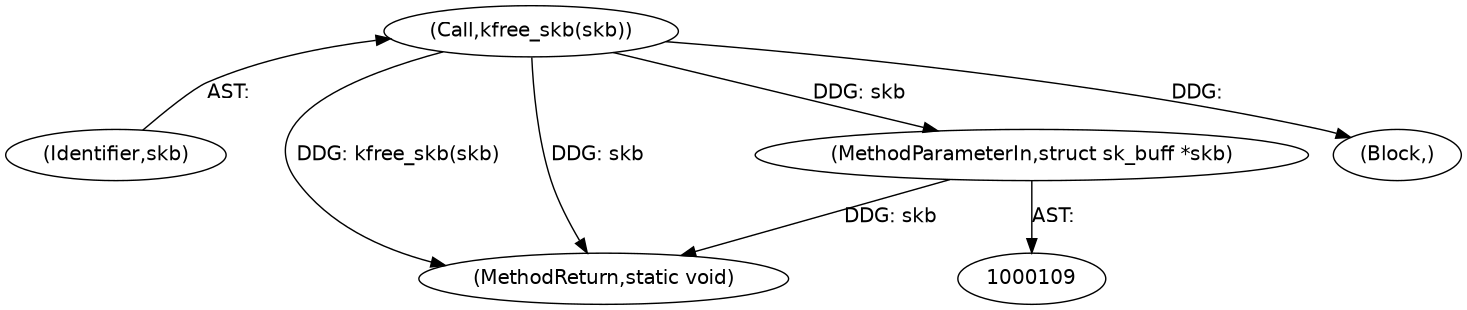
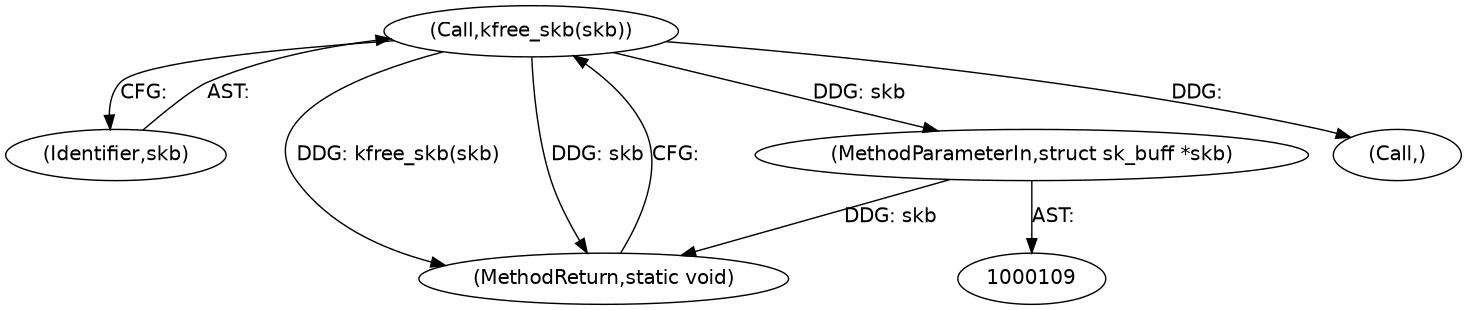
none -> (238, 55)
none -> (651, 149)
(1397, 155) -> (1397, 155)
